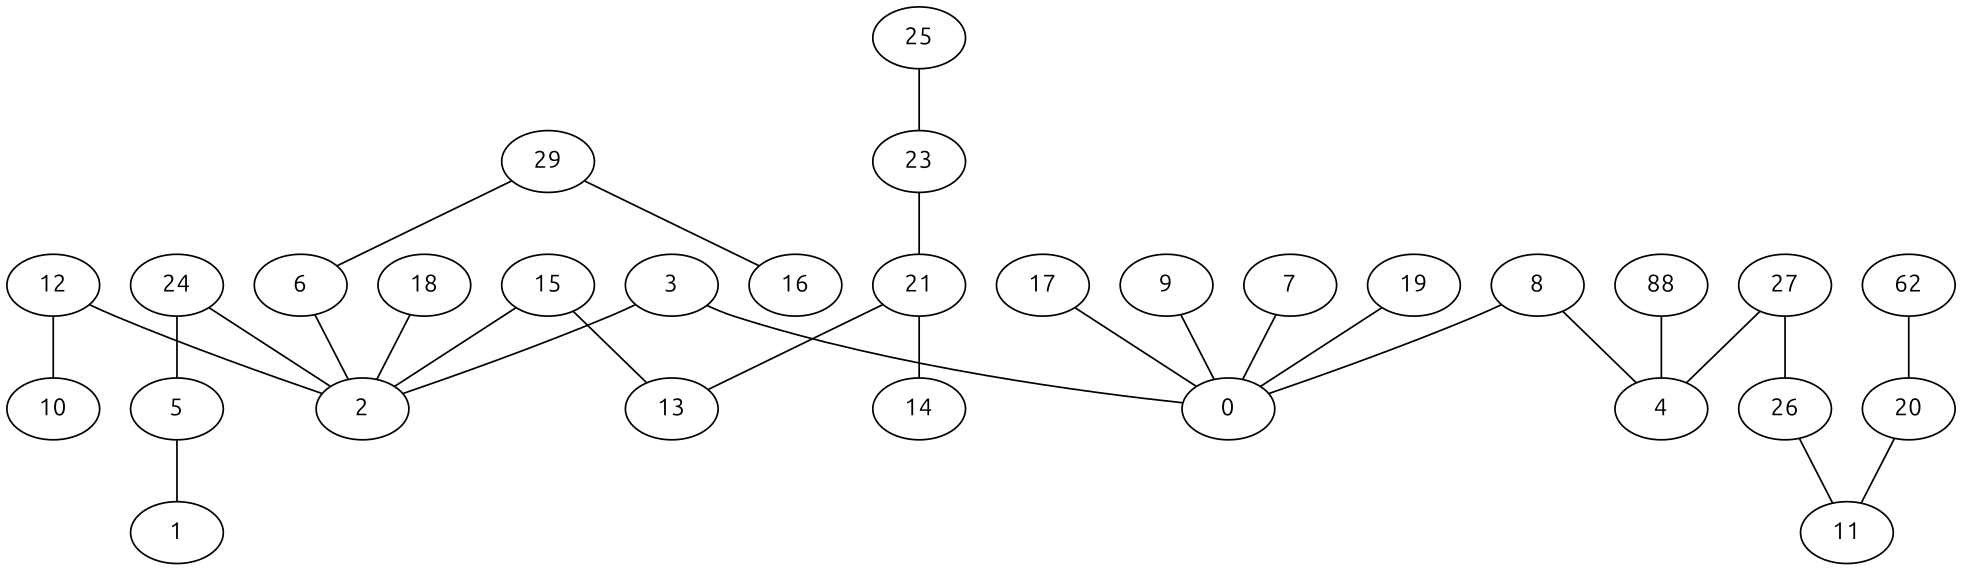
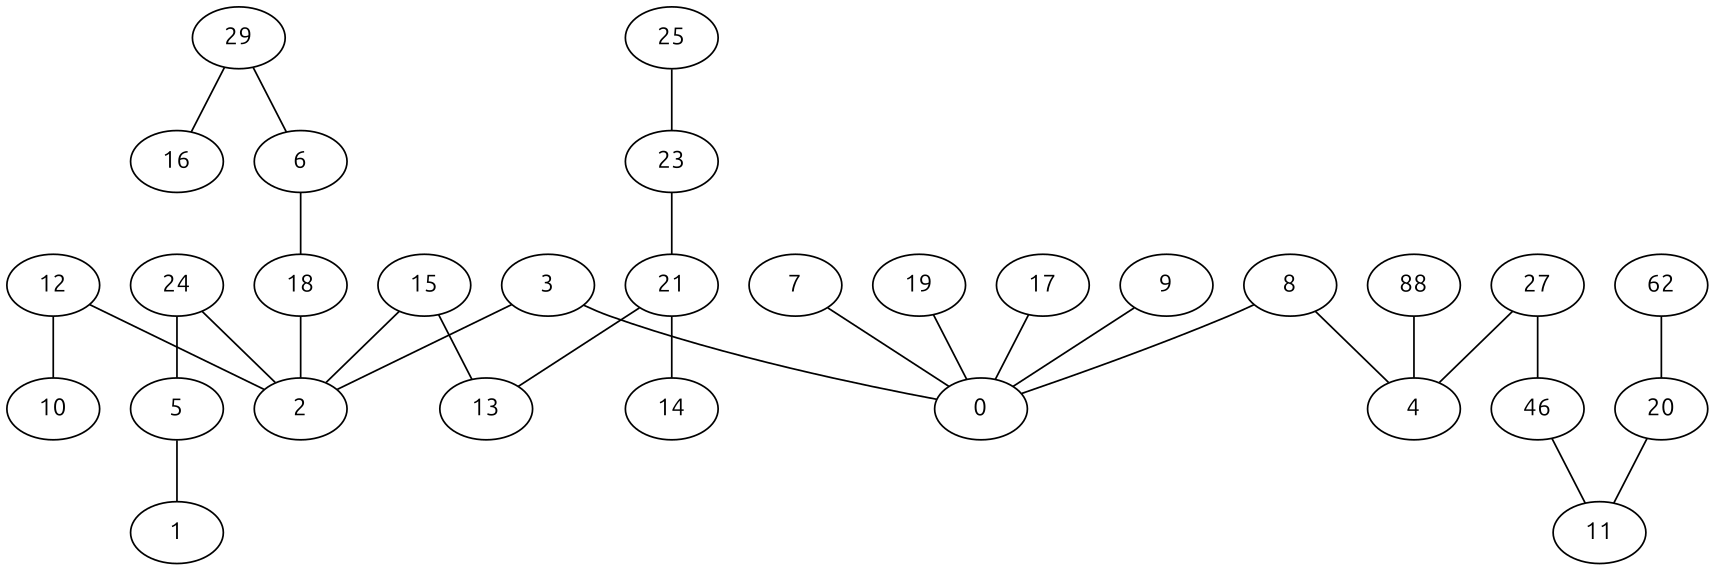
(332, 347) -> (301, 224)
(1785, 409) -> (1538, 409)
